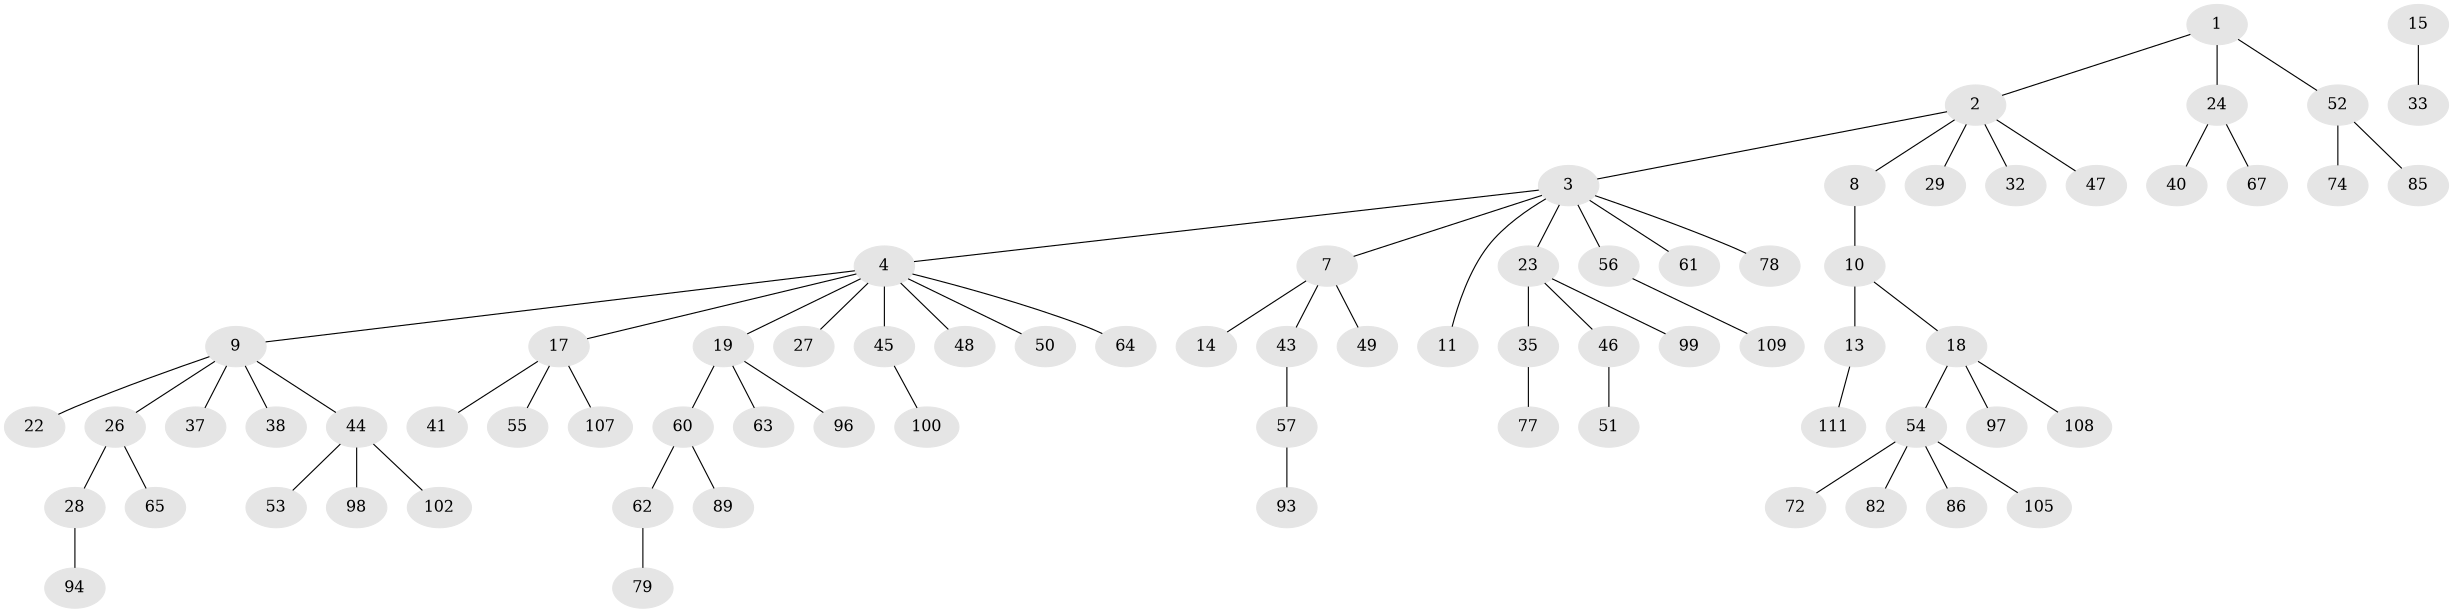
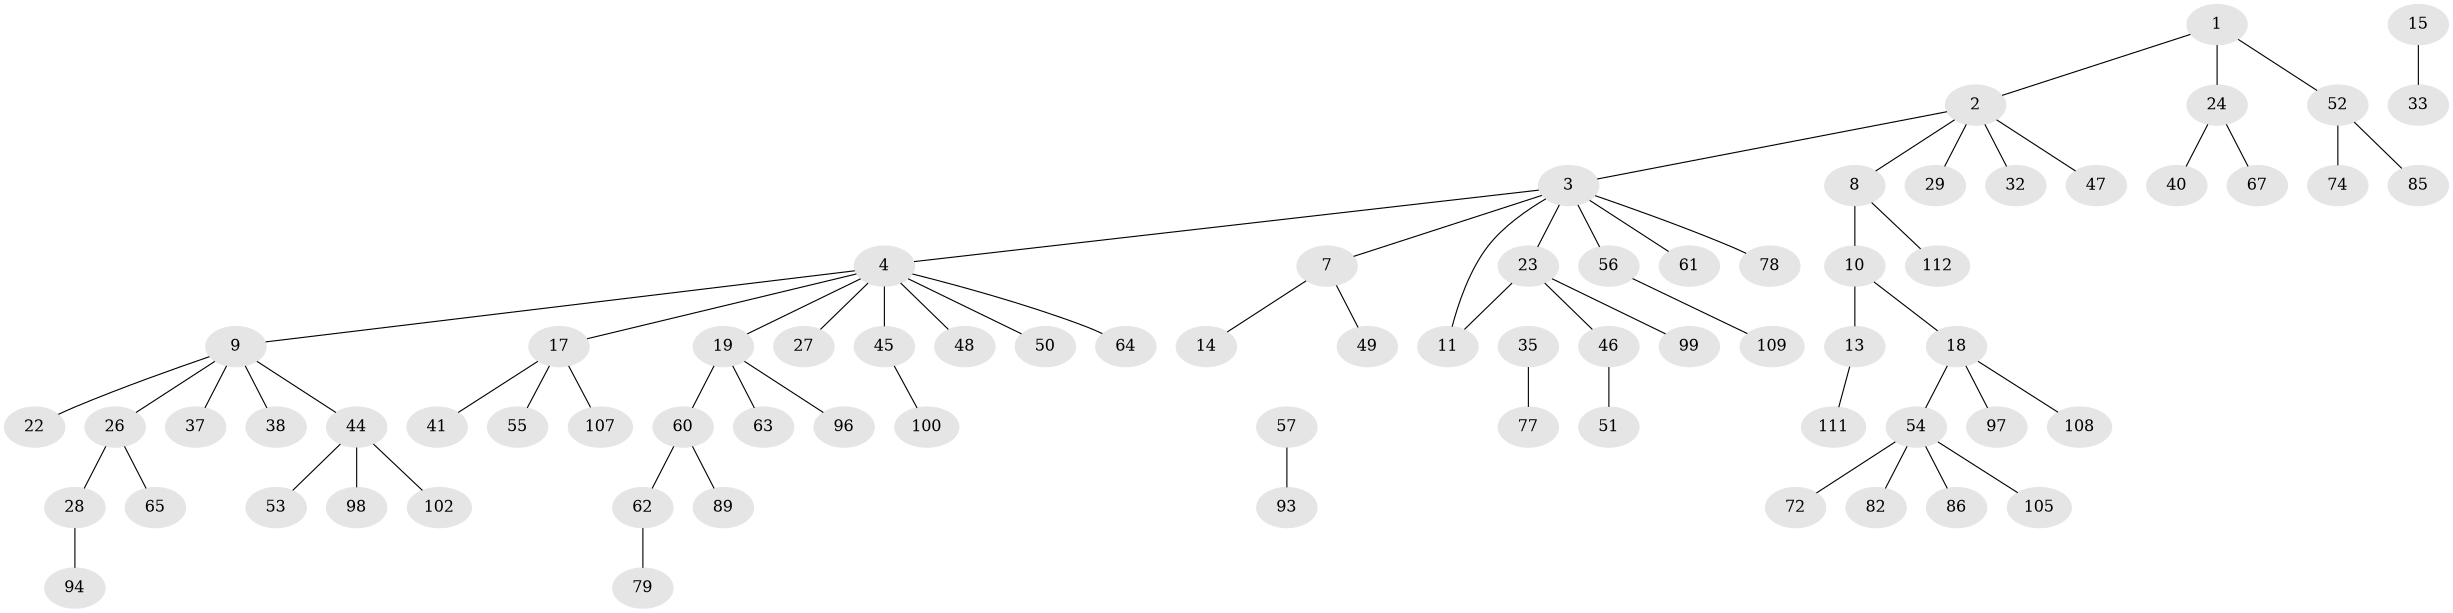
none -> (1938, 266)
(1528, 306) -> (1488, 306)
(1287, 347) -> none
